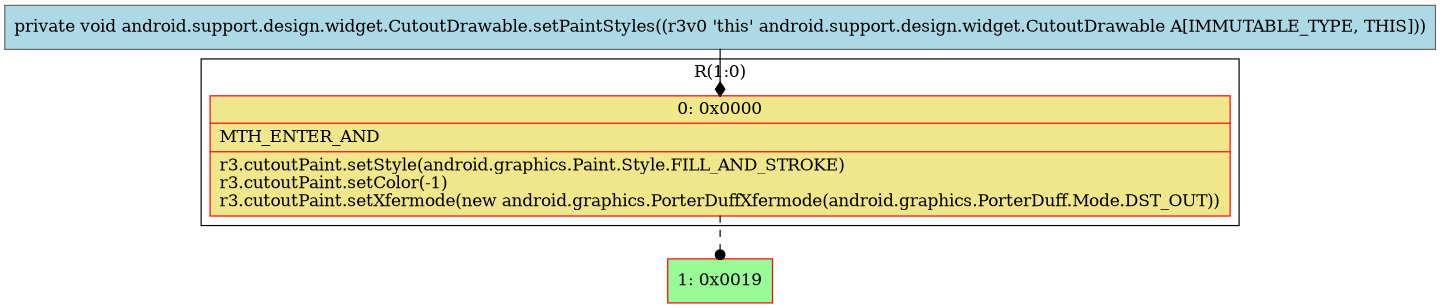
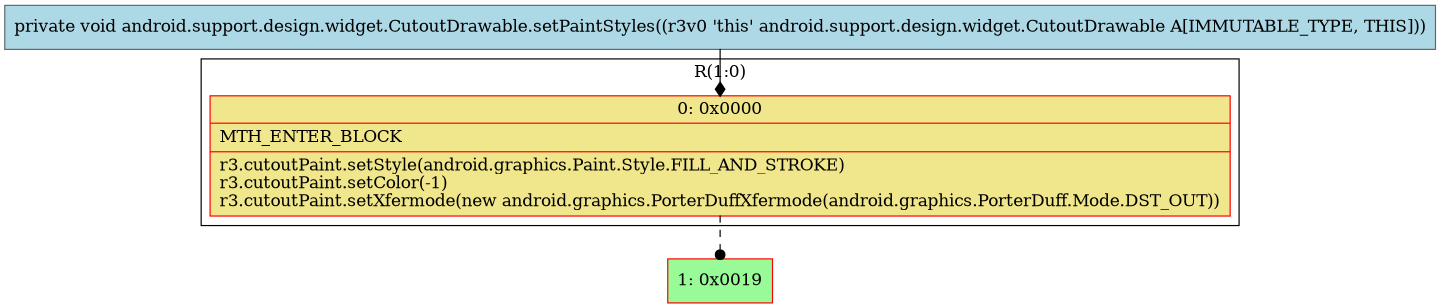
(300, 137) -> (311, 137)
